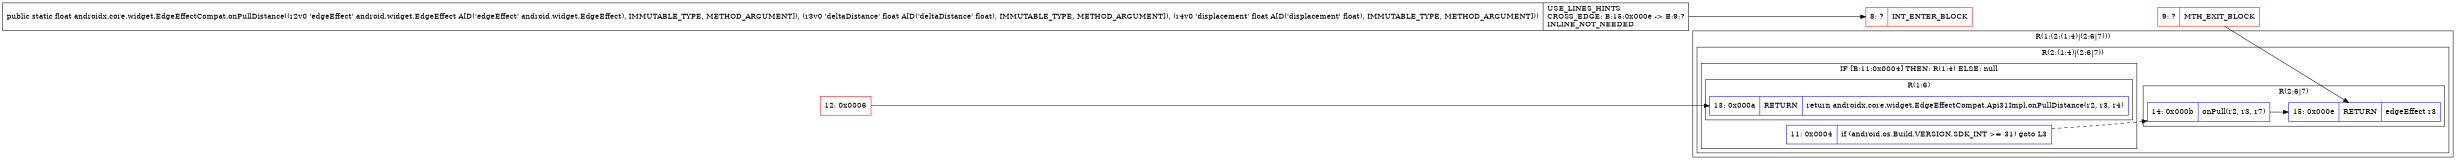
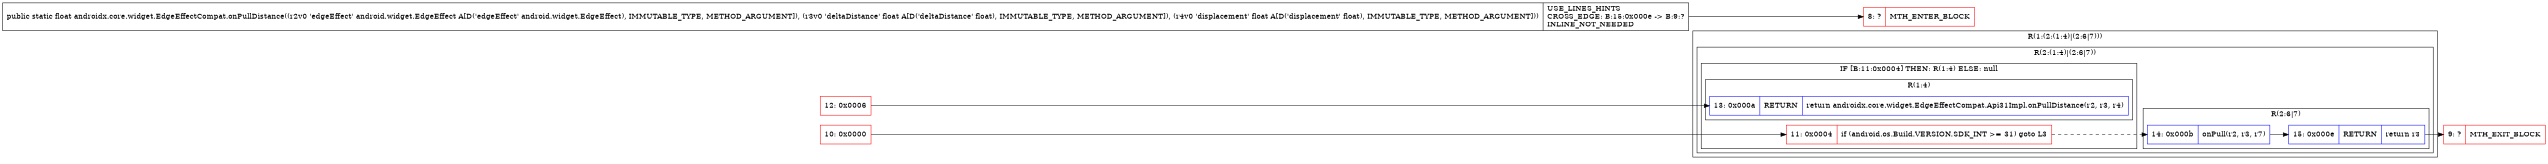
(1930, 16) -> (1930, 16)
(2284, 63) -> (2432, 135)
(1919, 86) -> (1919, 86)
(2411, 112) -> (2403, 134)
none -> (846, 135)
(1919, 135) -> (1919, 135)
